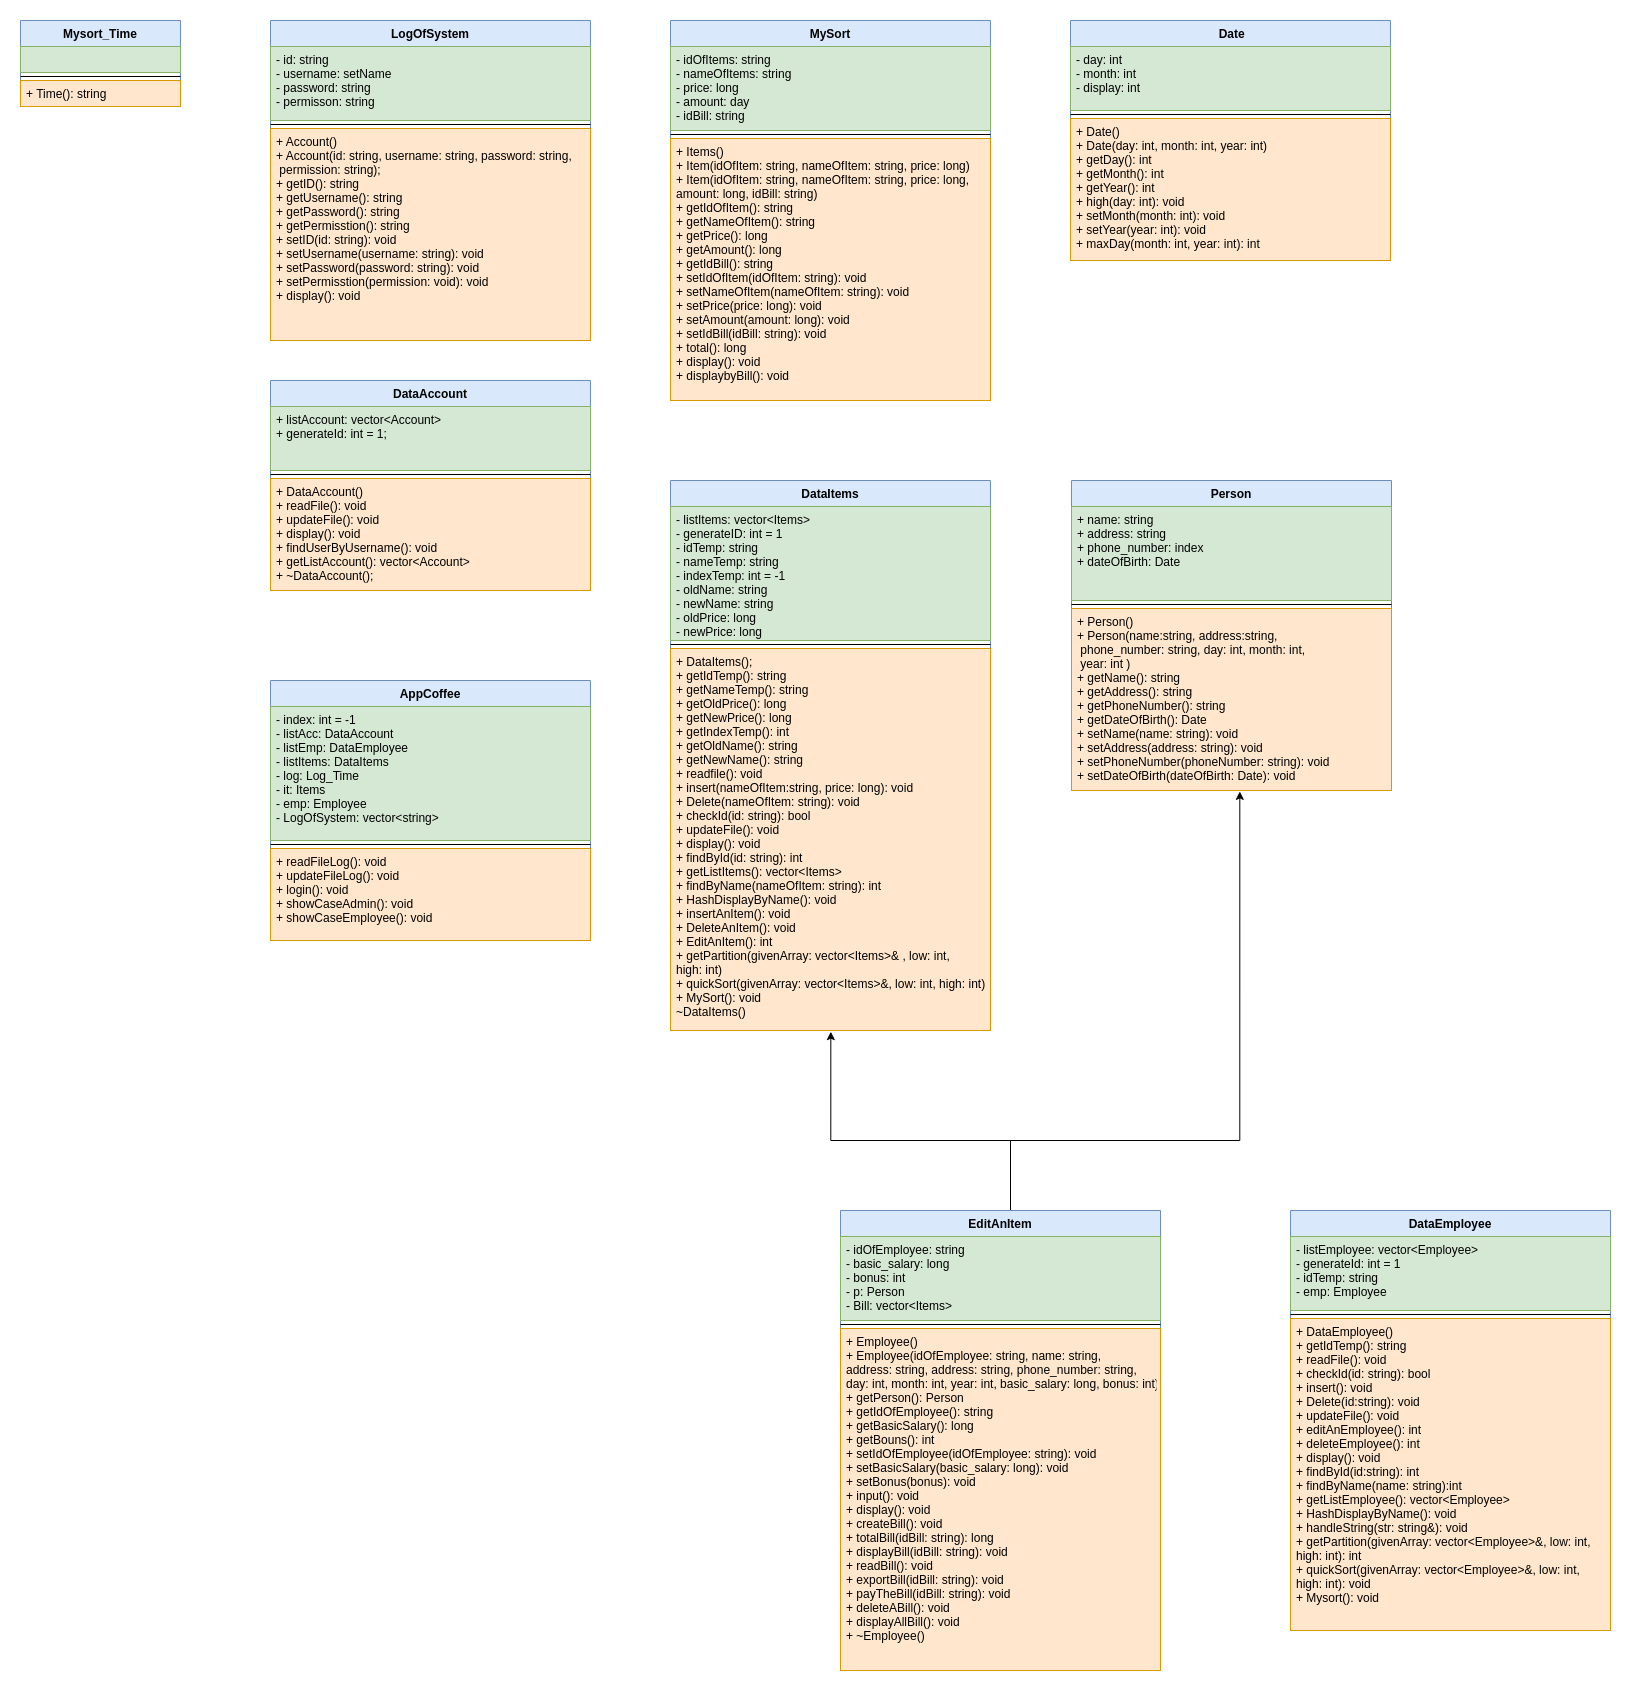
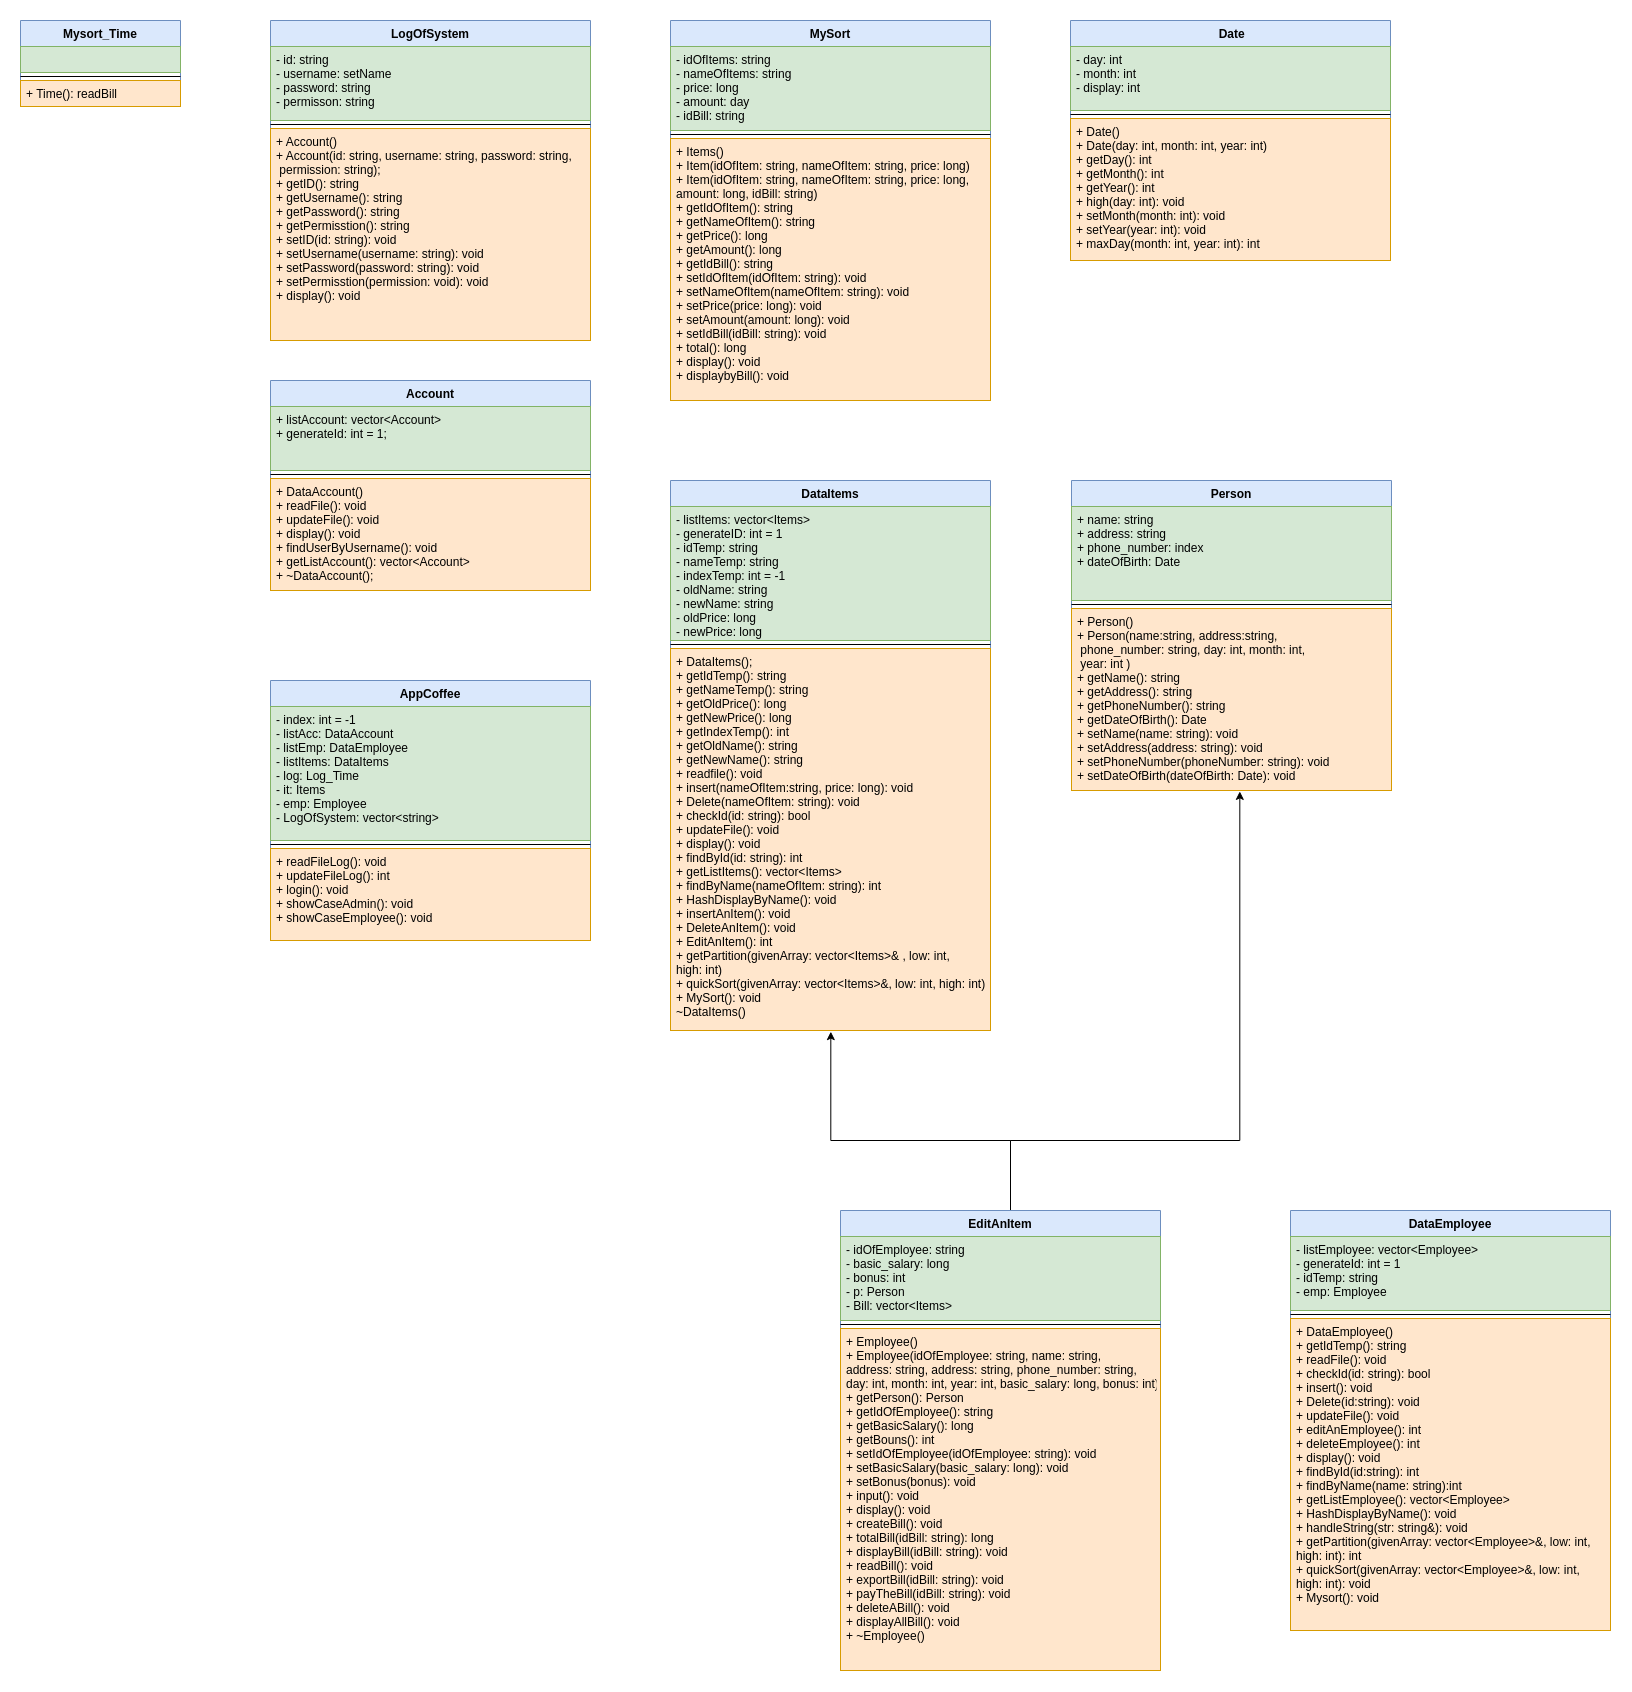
(72, 94) -> (76, 94)
(430, 394) -> (430, 394)
(337, 862) -> (337, 862)
